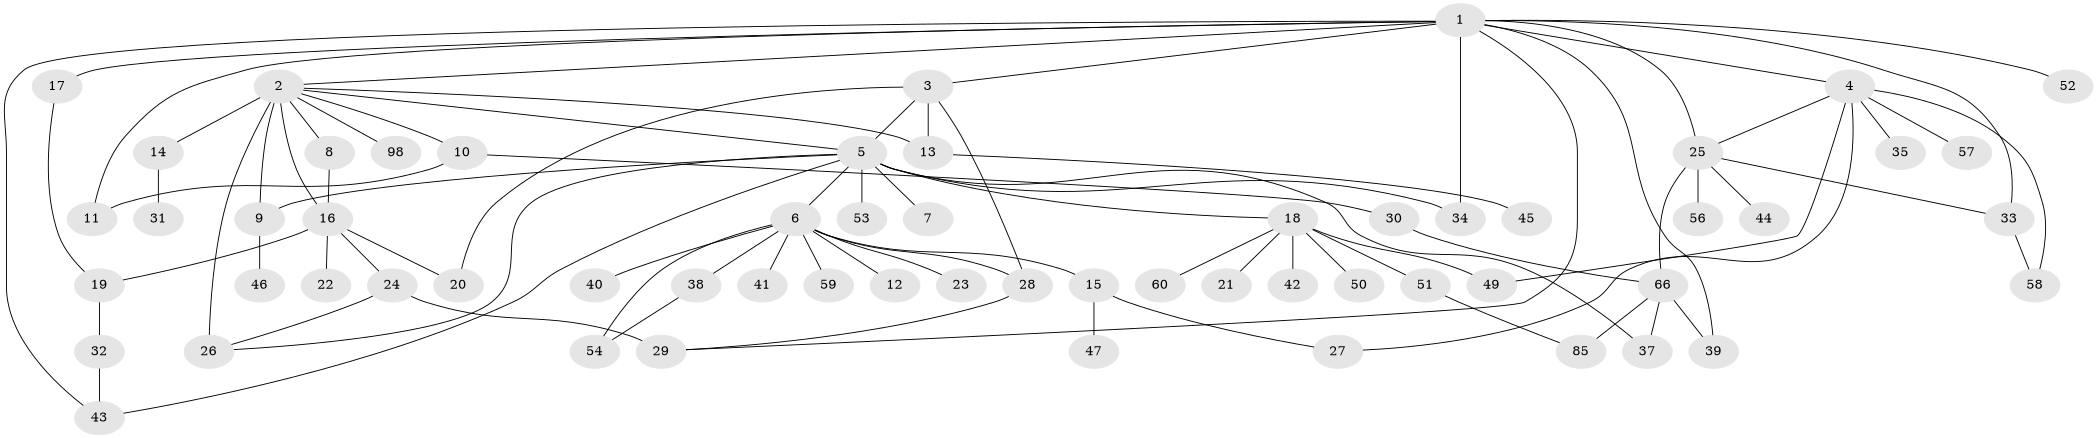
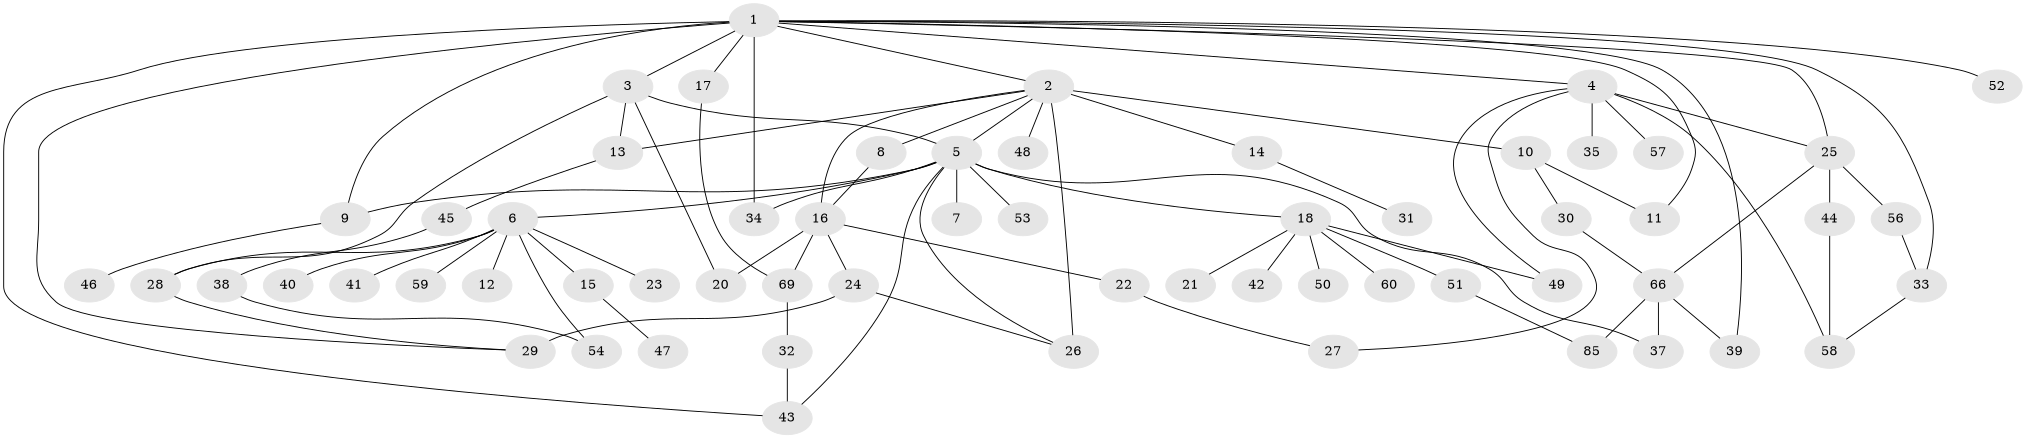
(264, 152) -> (511, 65)
(396, 153) -> (1023, 153)
(1853, 186) -> (1909, 252)
(746, 252) -> (371, 245)
(99, 285) -> (787, 285)
none -> (1830, 285)
(1227, 330) -> (1226, 324)
